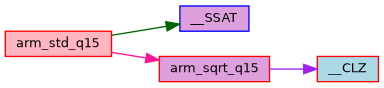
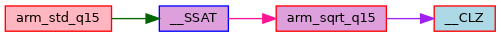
(129, 55) -> (246, 19)
